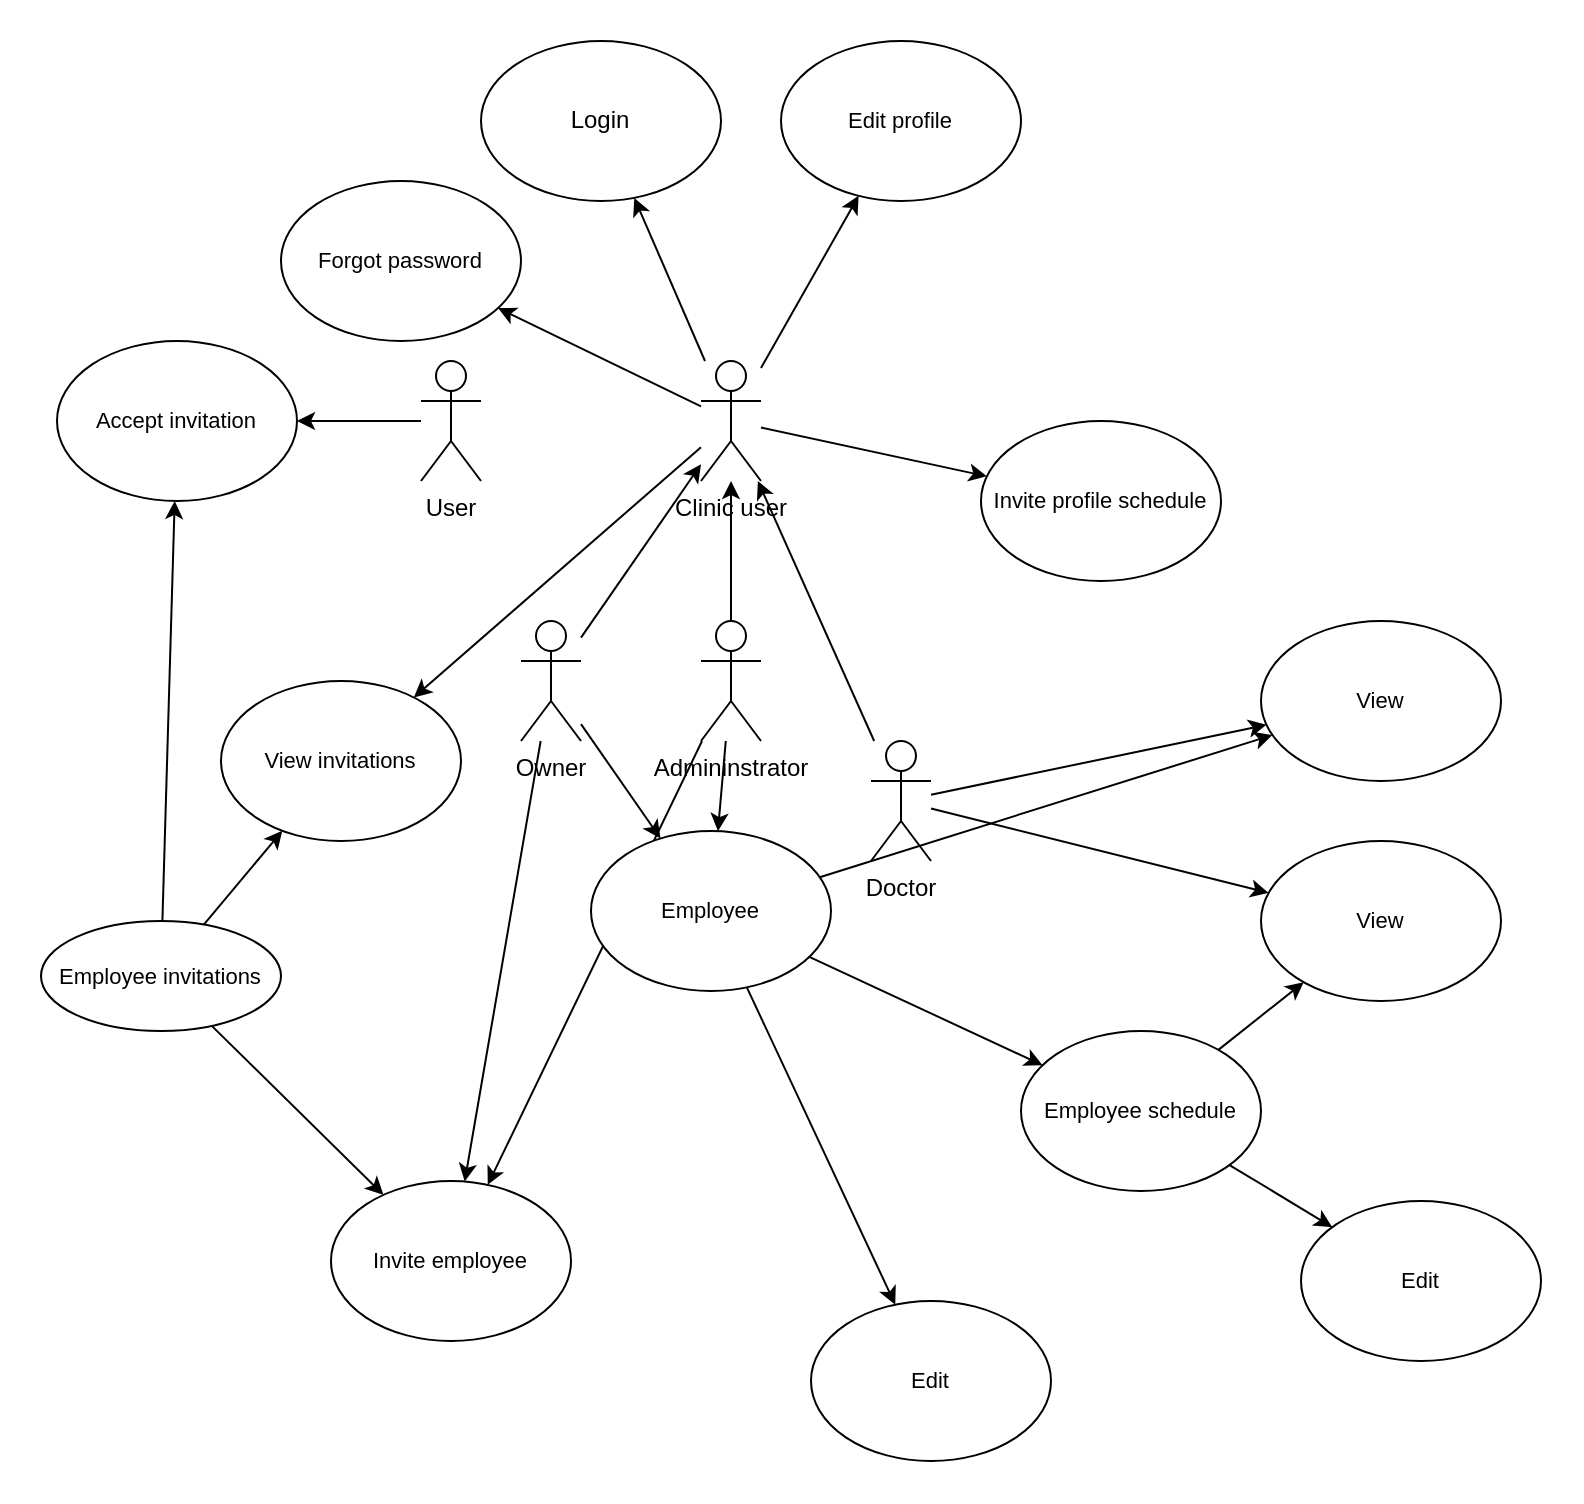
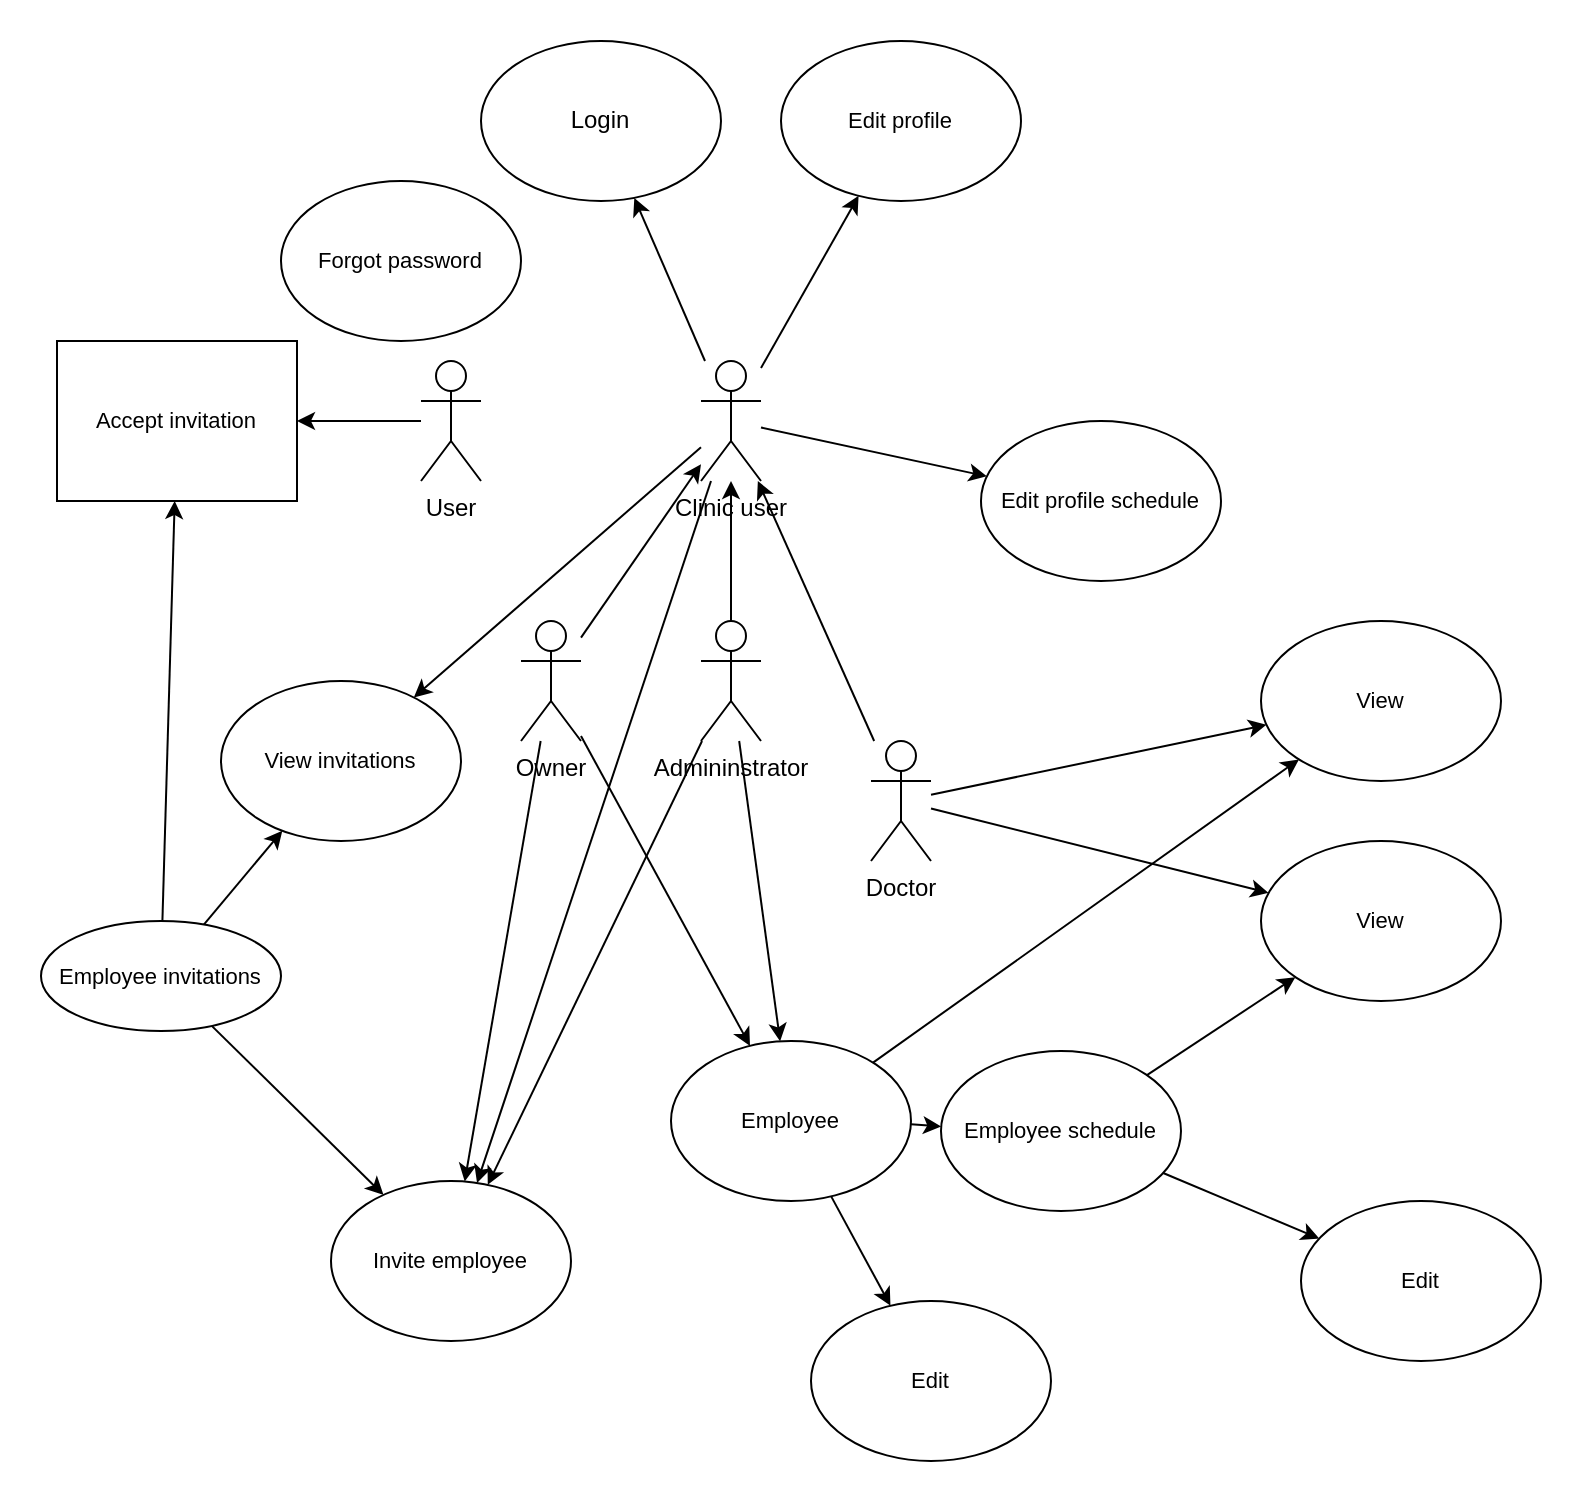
(605, 360) -> (544, 981)
(177, 421) -> (177, 421)
(1101, 501) -> (1101, 501)
(711, 911) -> (791, 1121)
(1141, 1111) -> (1061, 1131)
